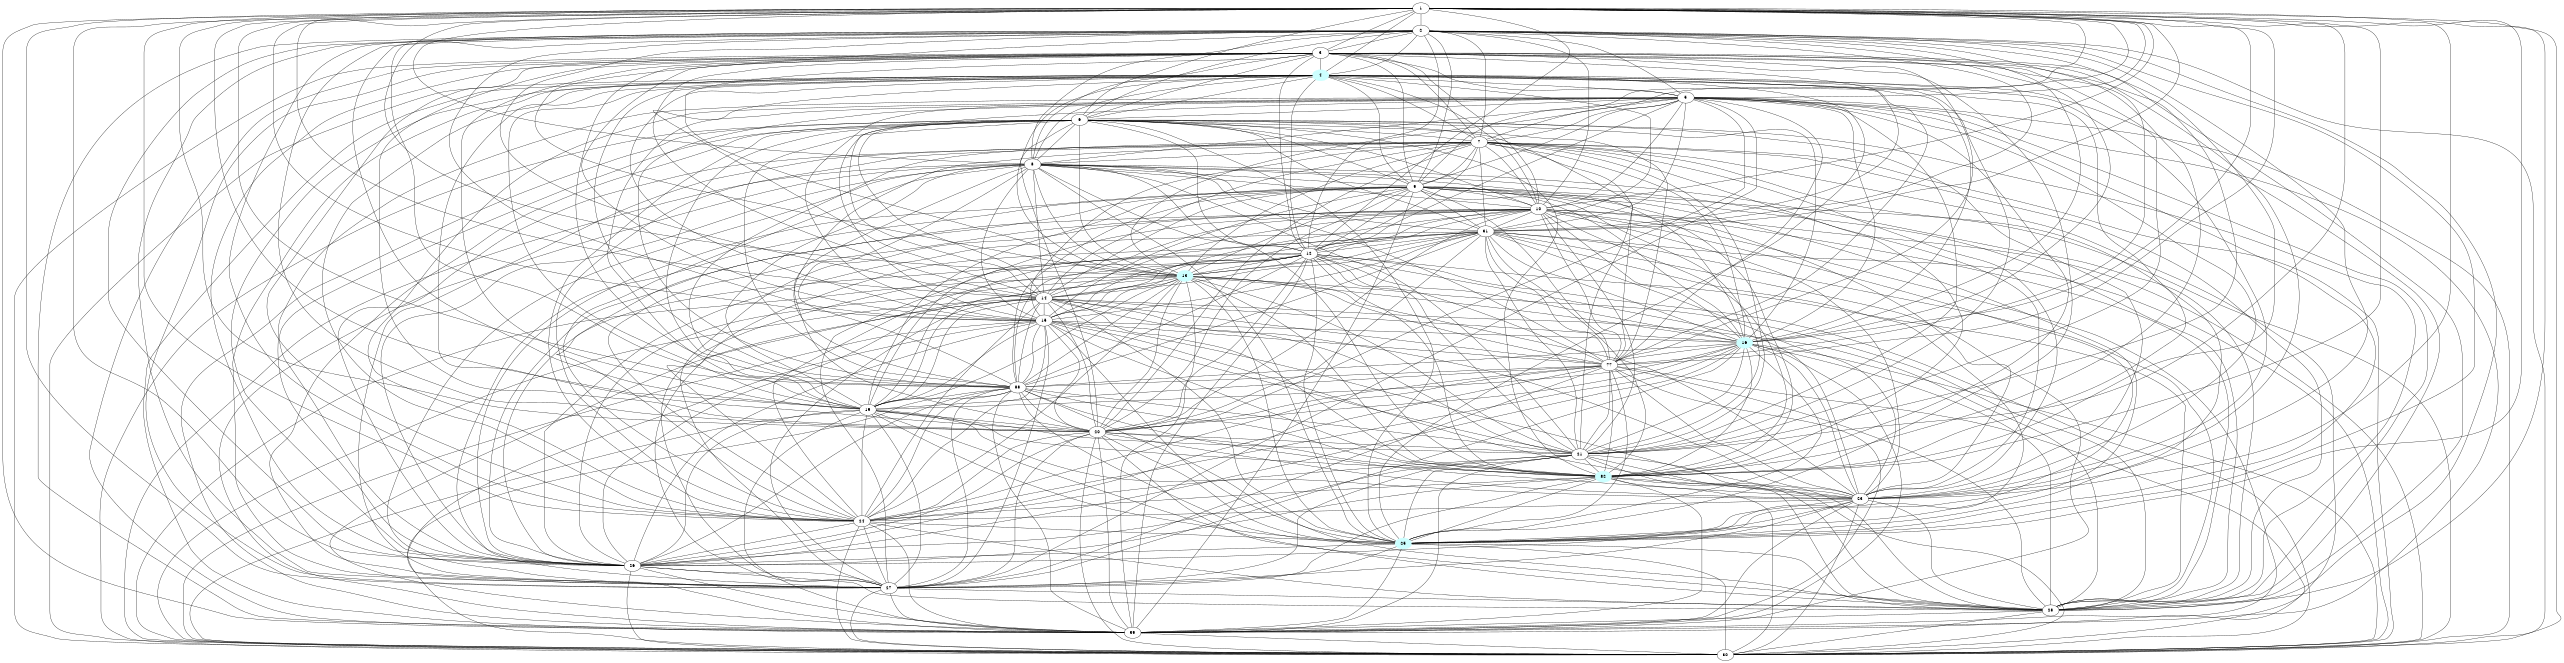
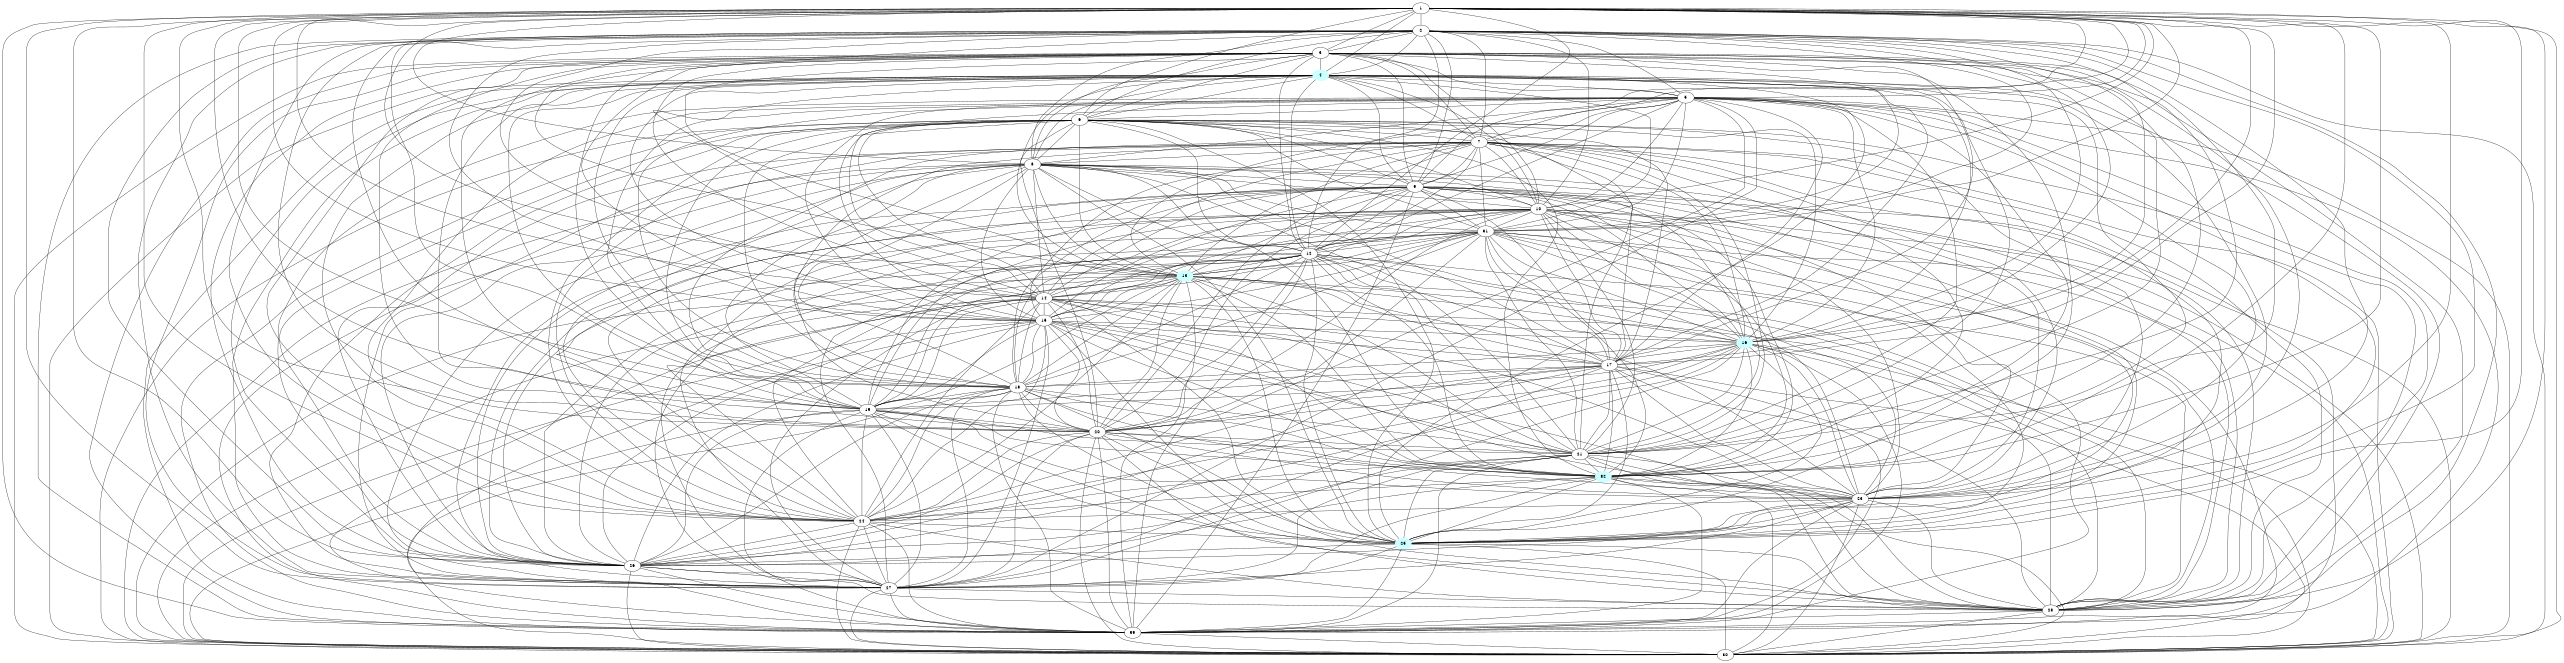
(1609, 365) -> (1609, 365)
(1018, 387) -> (1018, 387)
